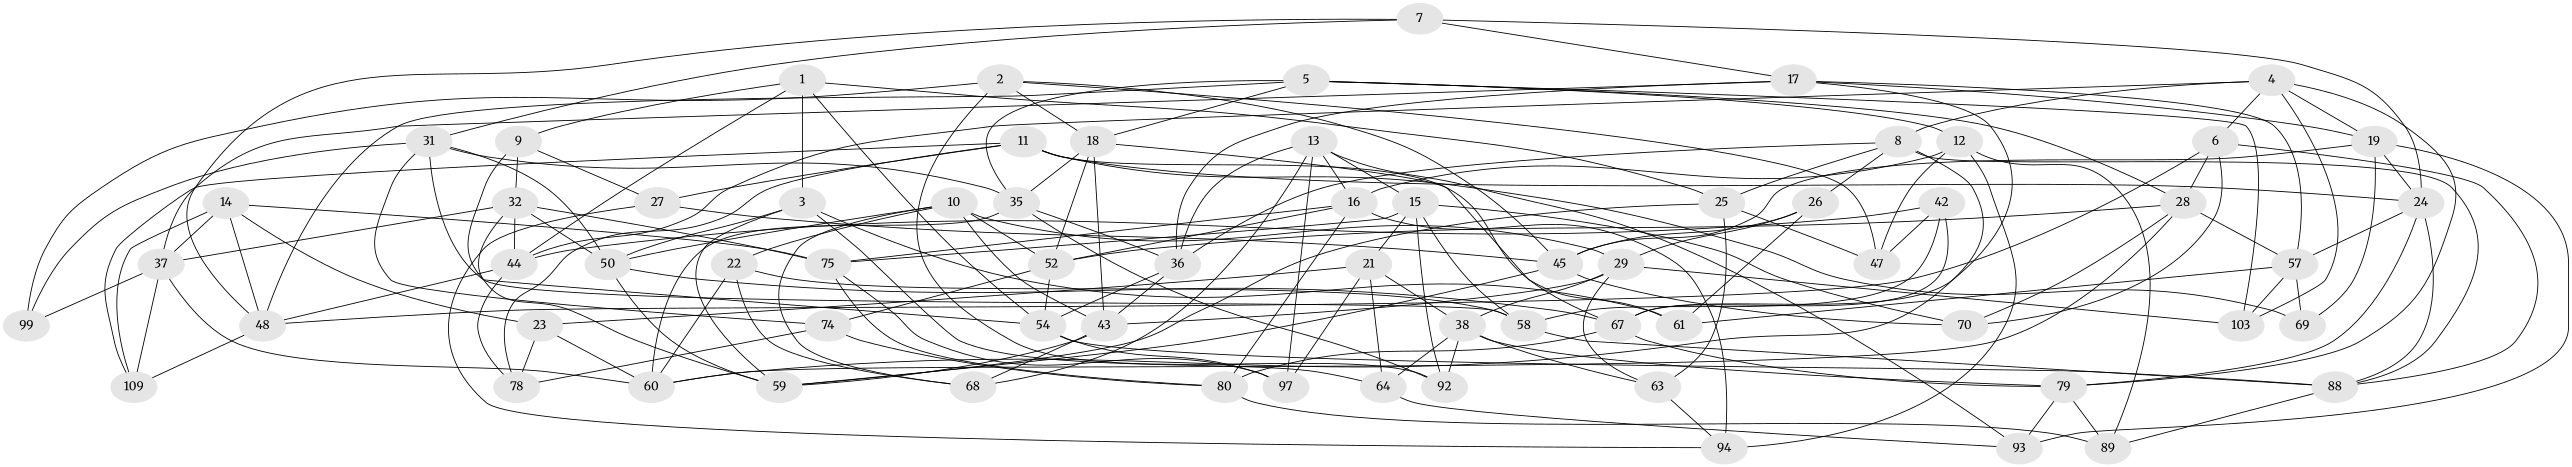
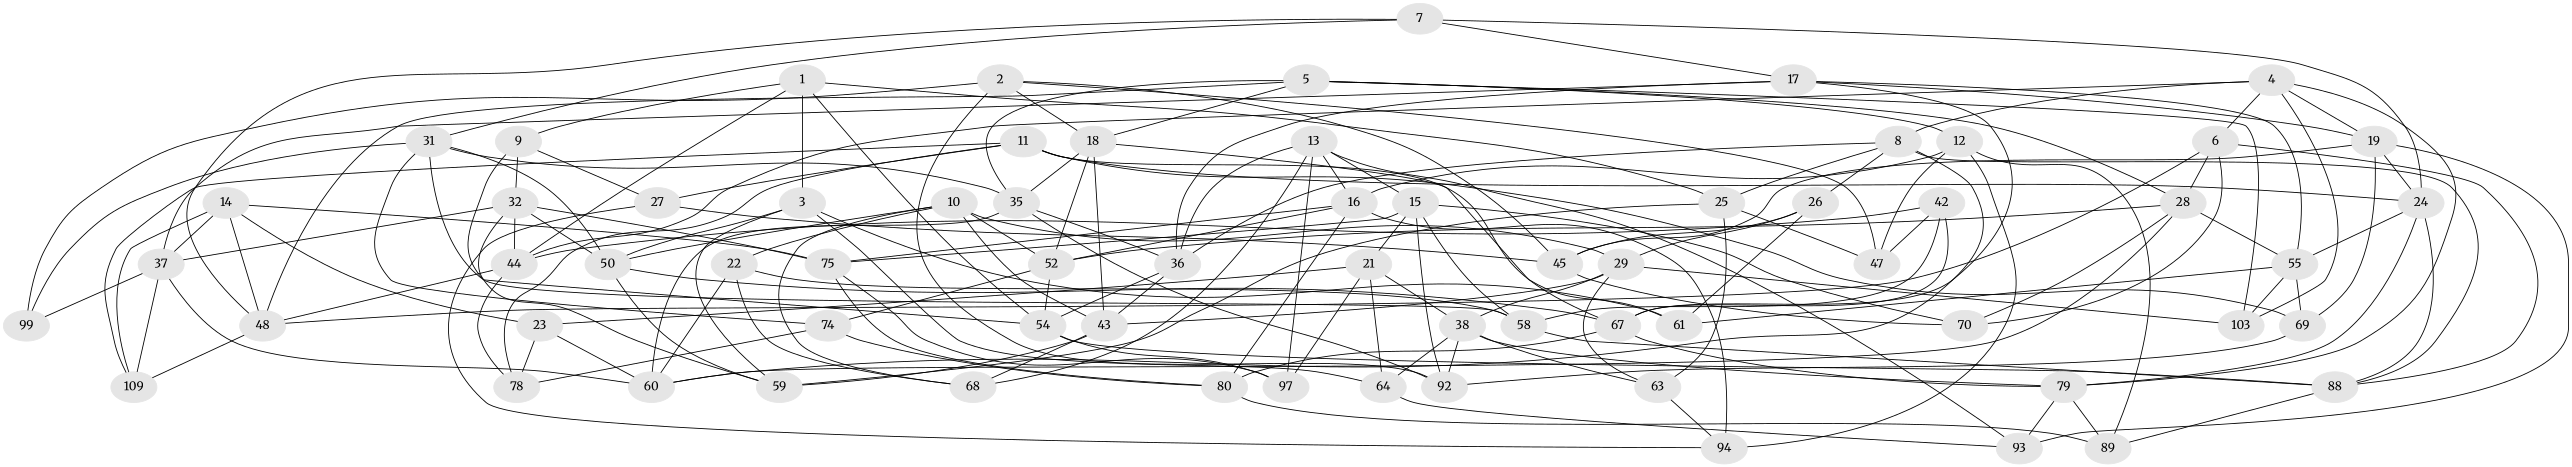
(2295, 264) -> (2295, 264)
(1173, 345) -> none
none -> (2062, 363)
